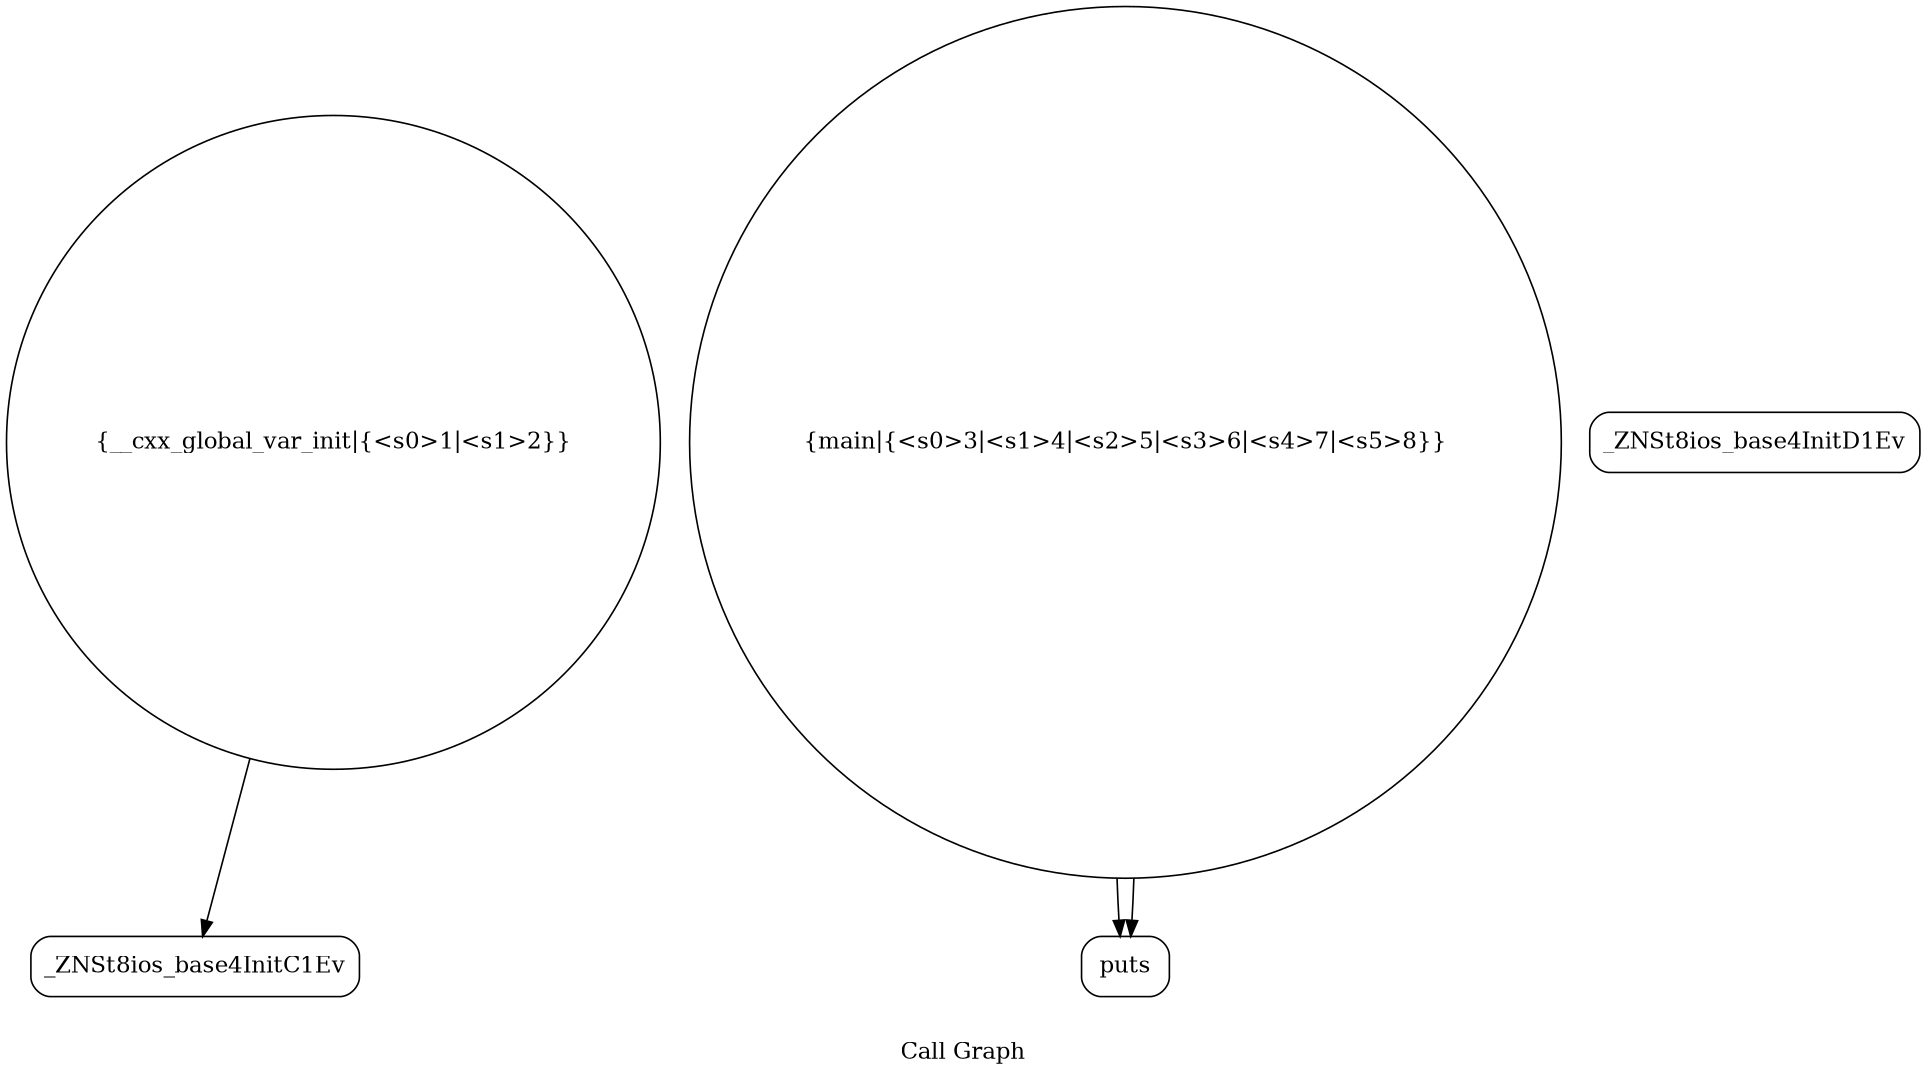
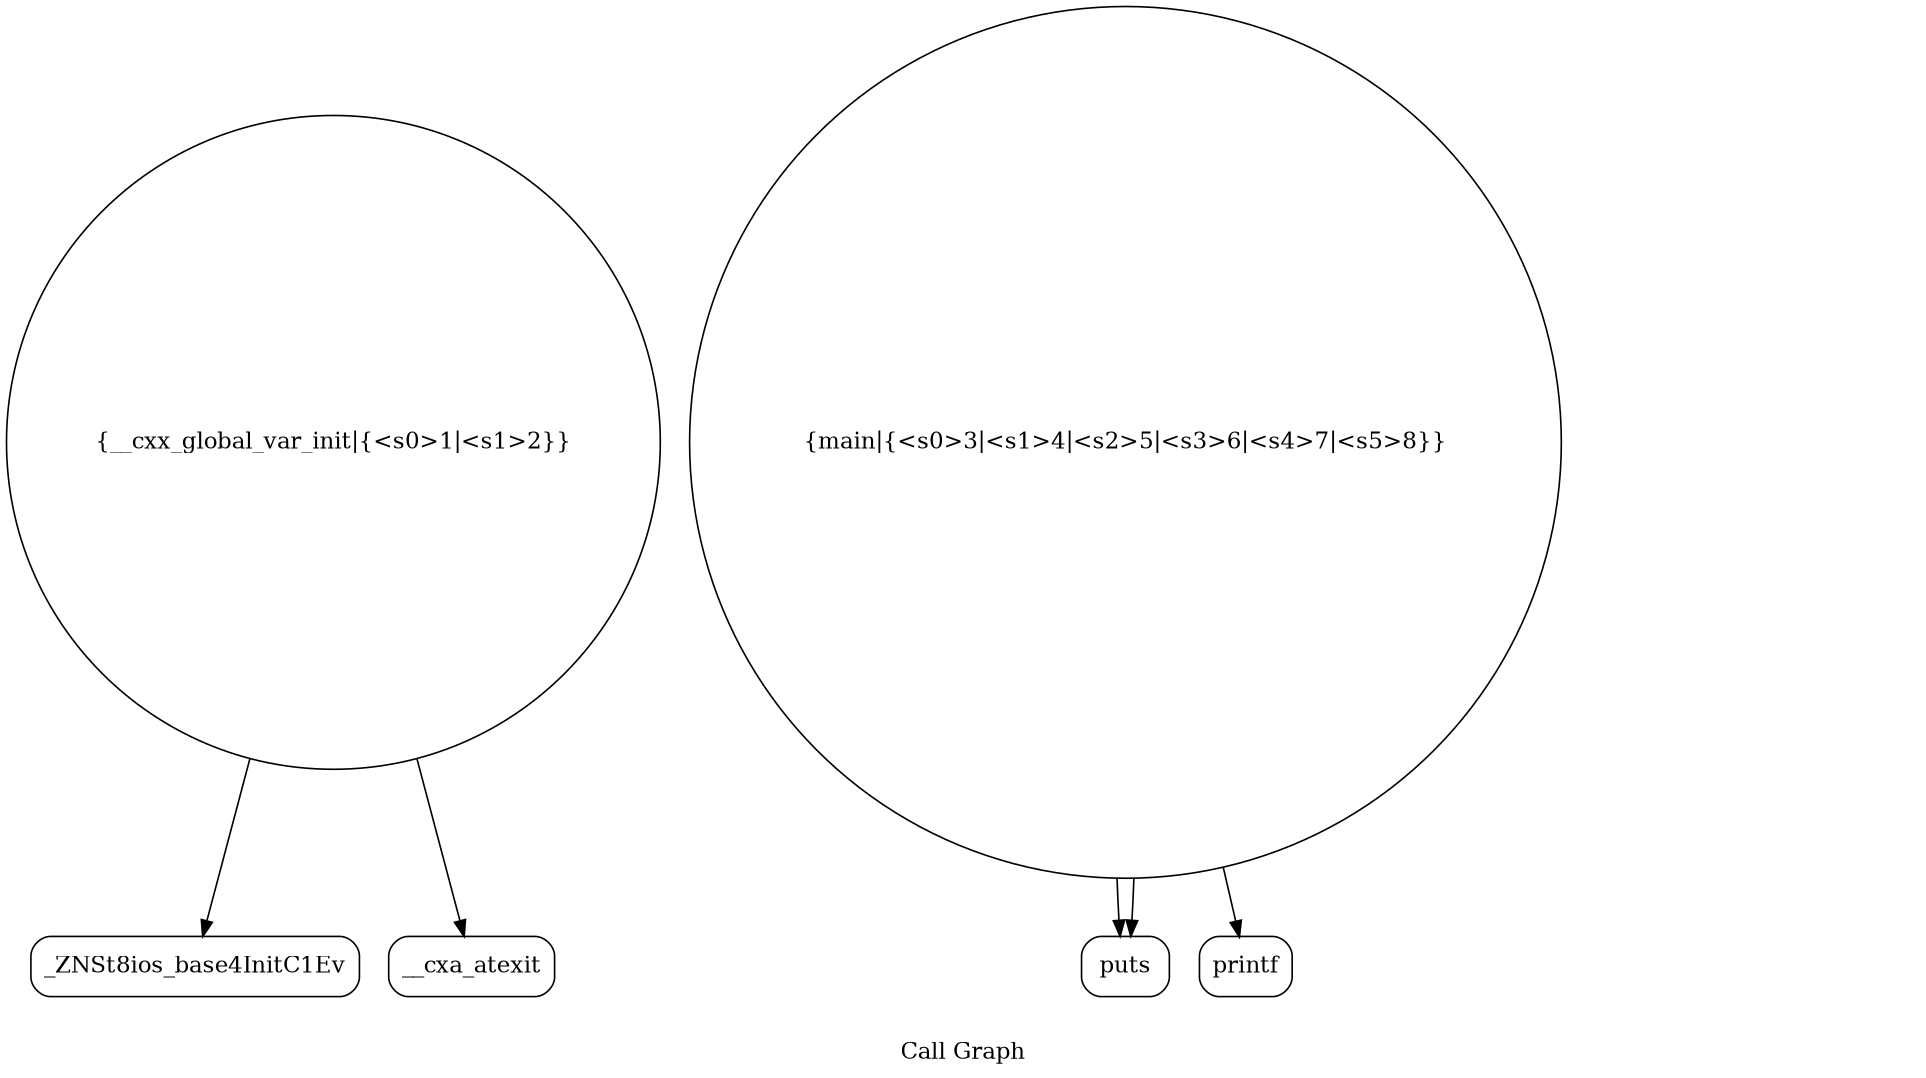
(1755, 442) -> none
none -> (472, 967)
none -> (1246, 967)
